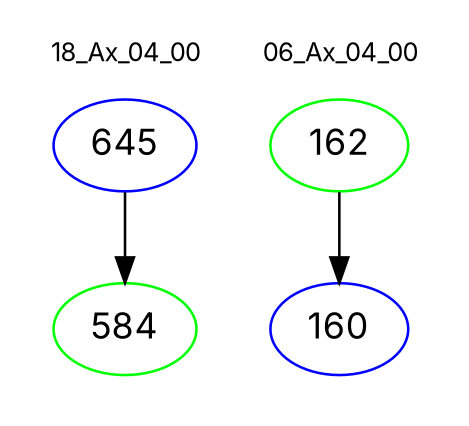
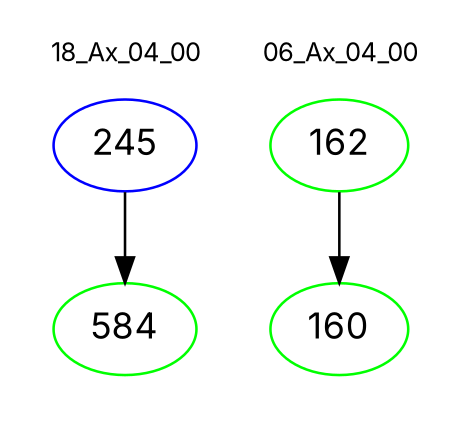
(125, 145) -> (125, 145)
(339, 329) -> (339, 329)
